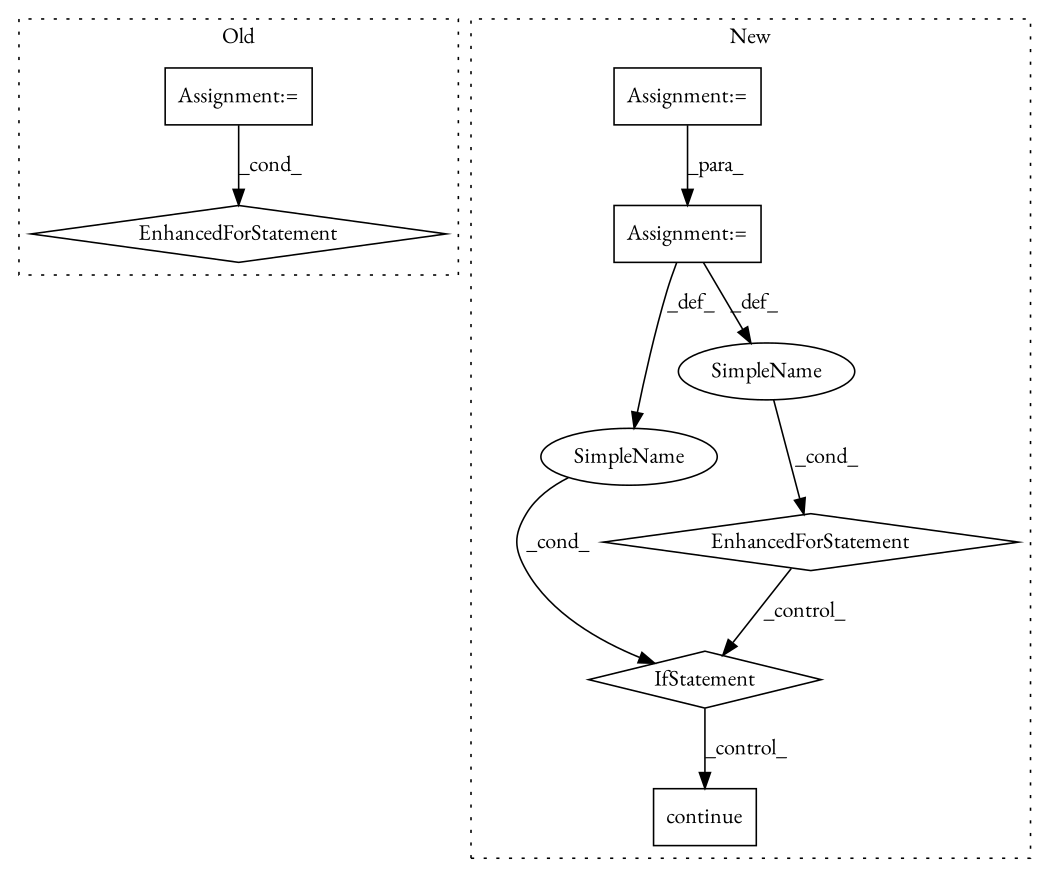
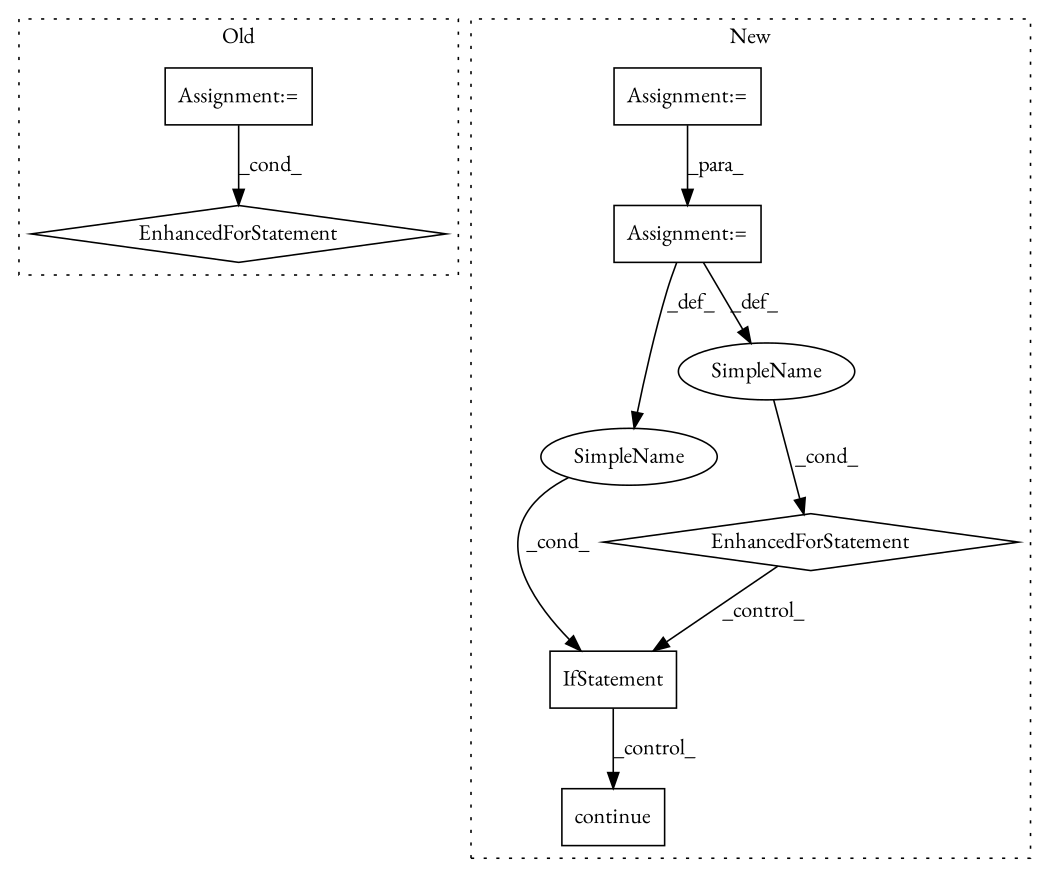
(705, 680) -> (613, 680)
